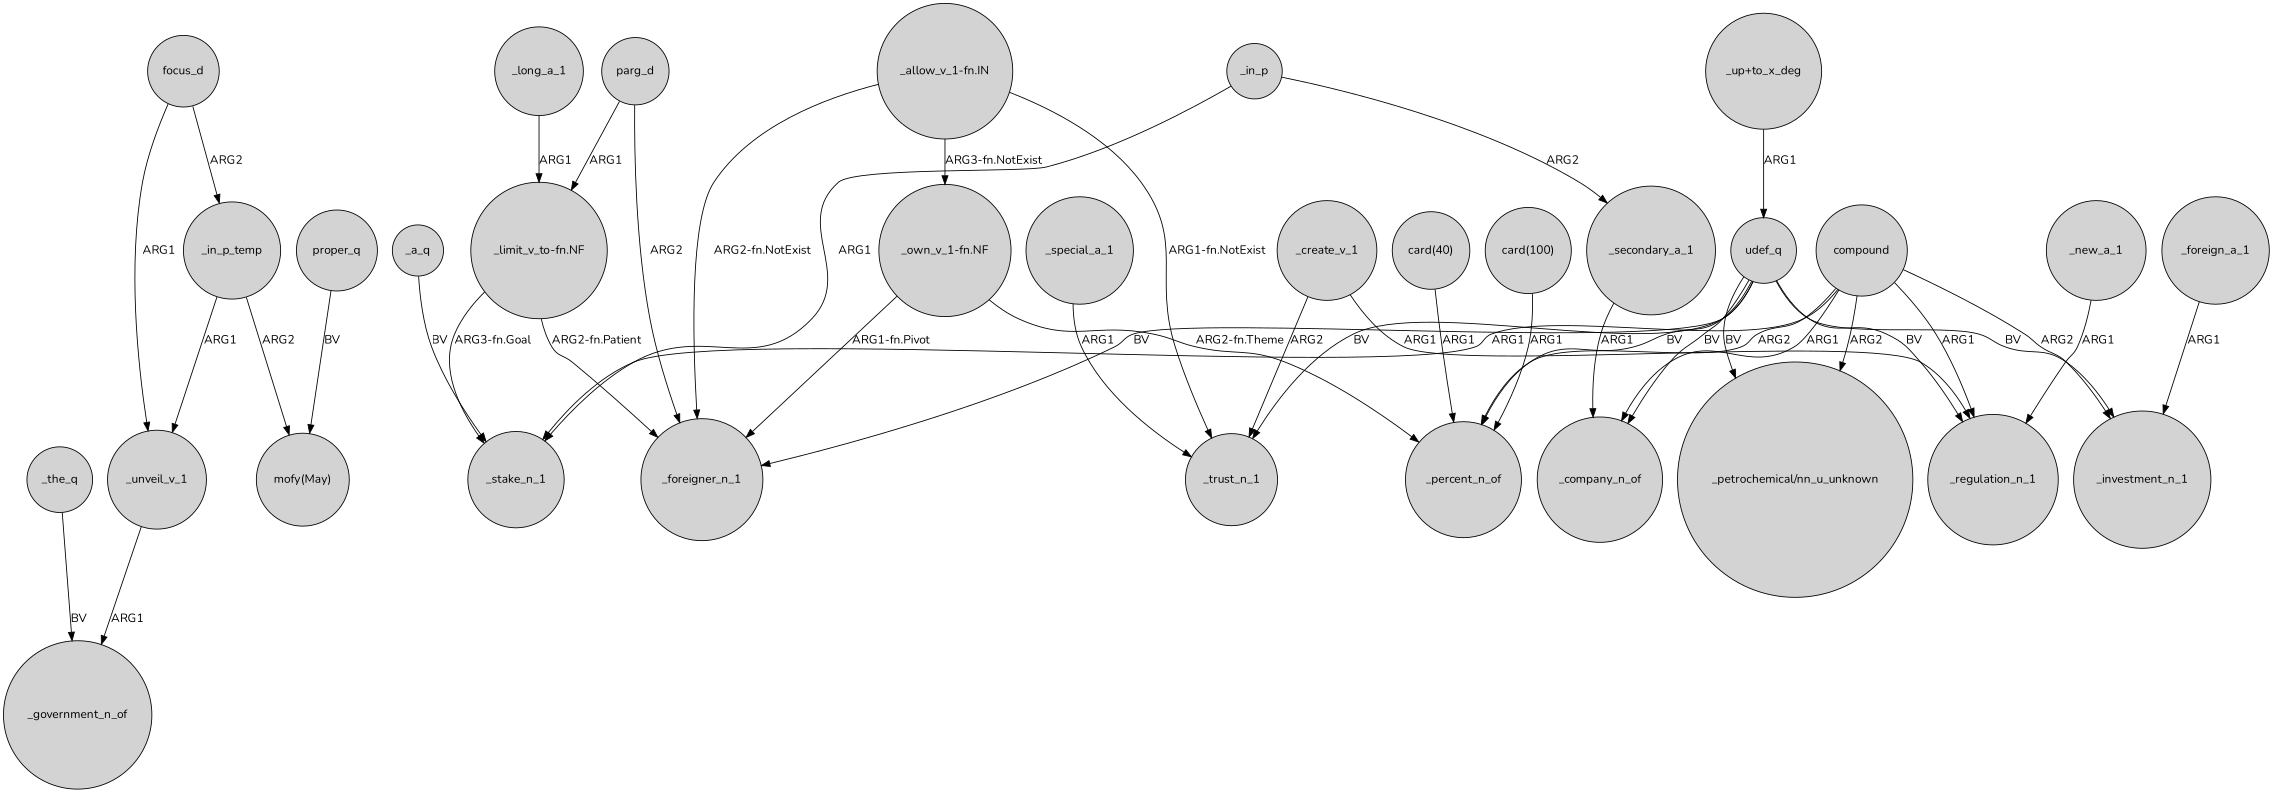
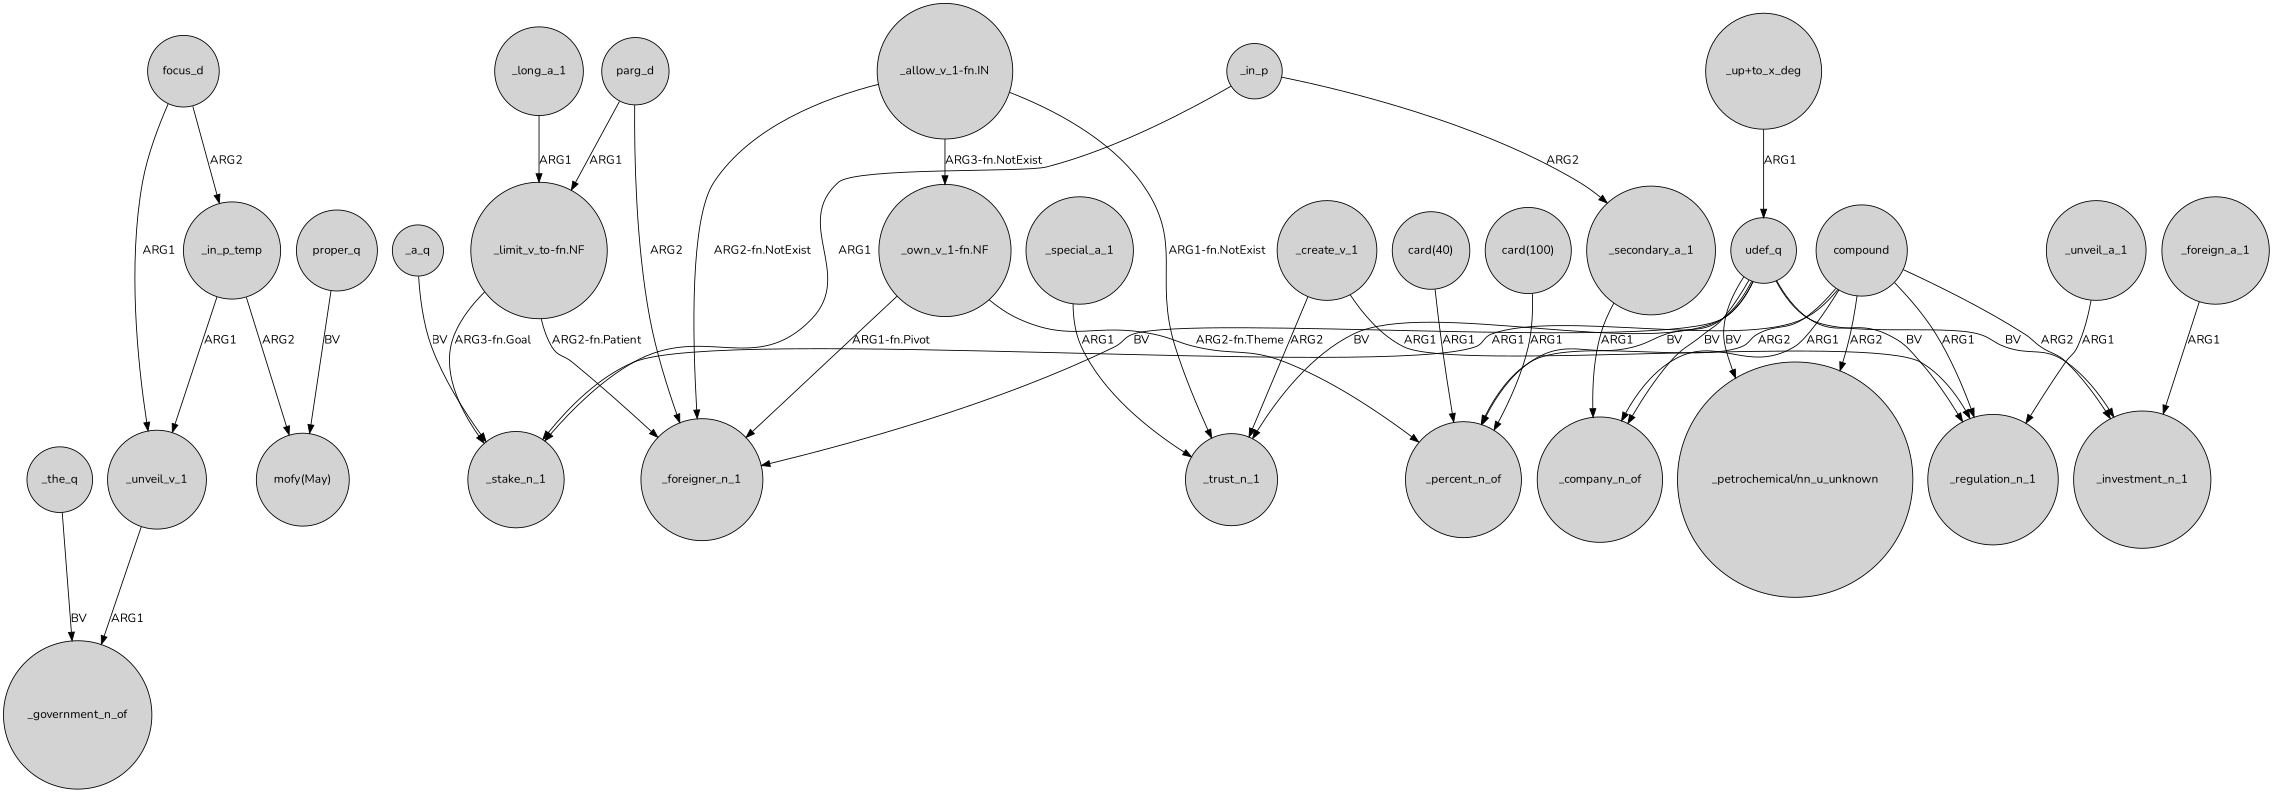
(2096, 250) -> (2096, 250)
